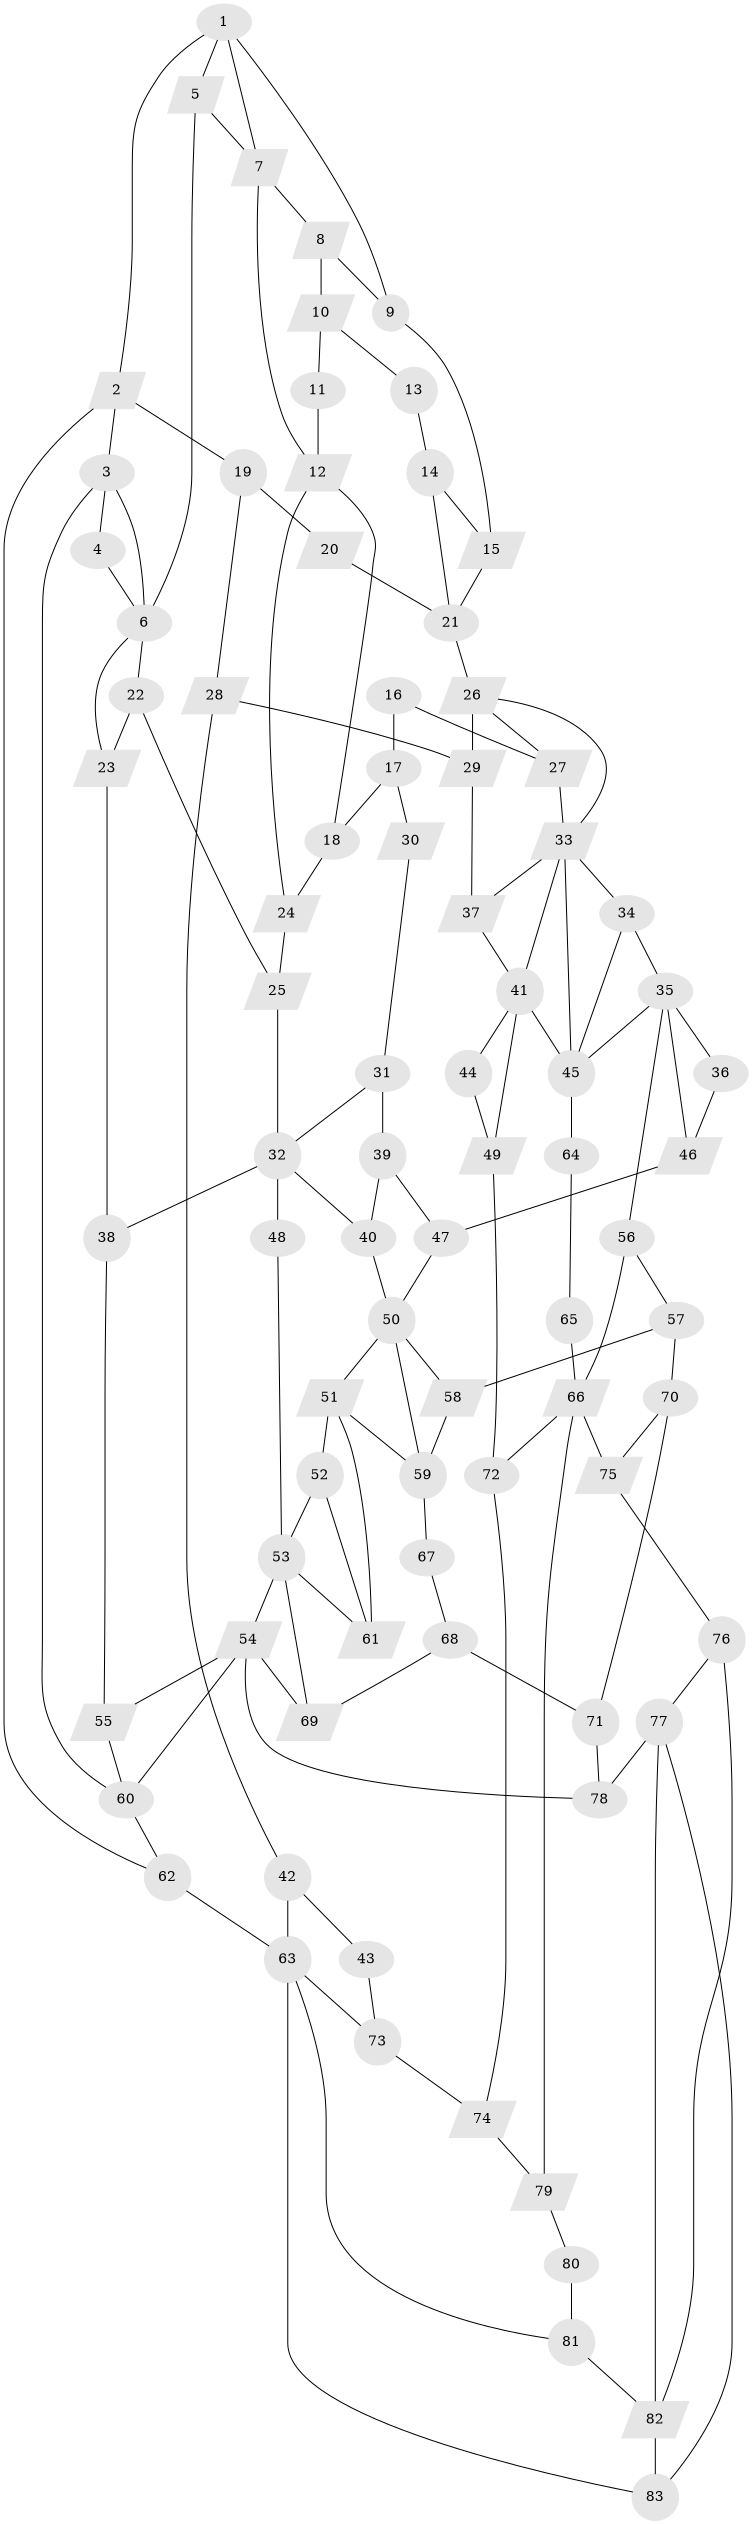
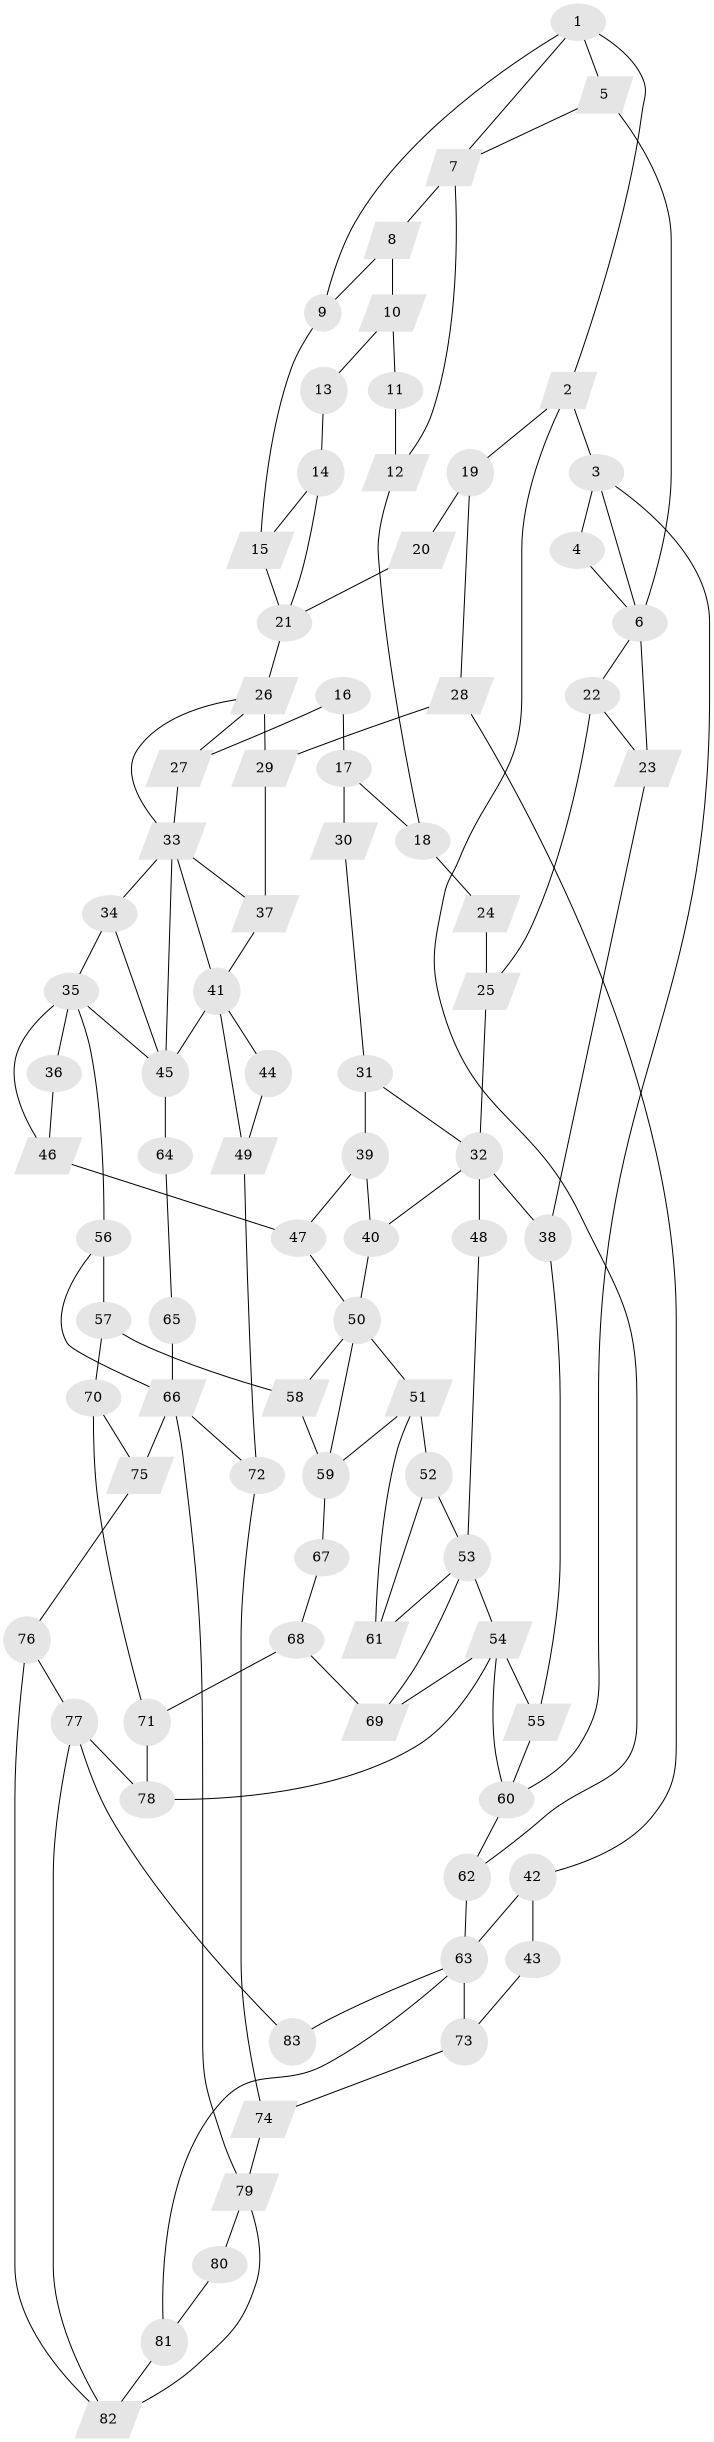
(270, 691) -> none
(655, 2456) -> (236, 2326)
